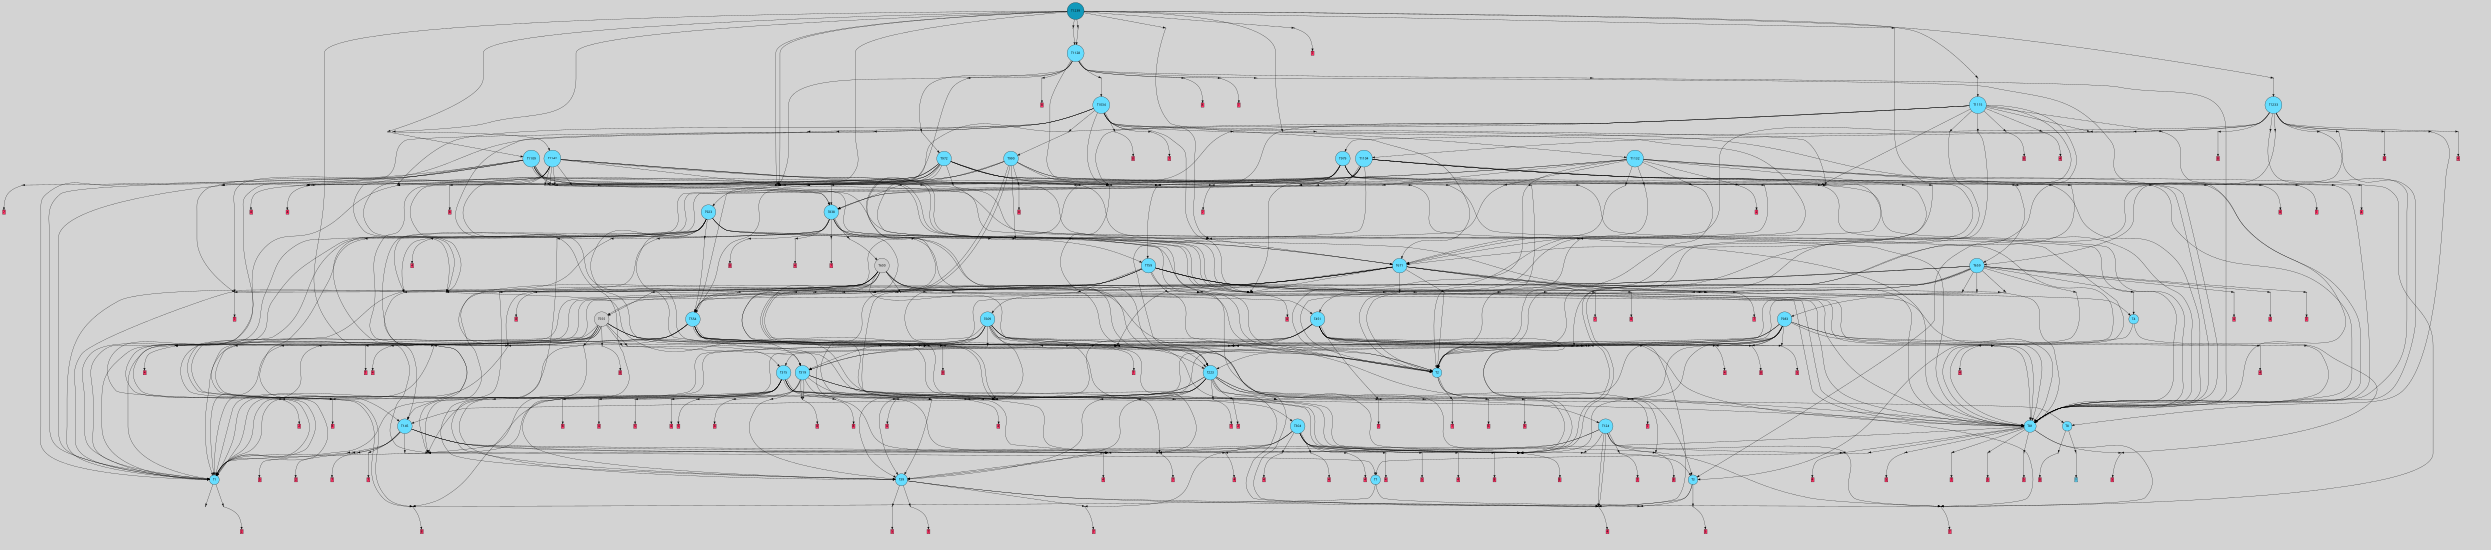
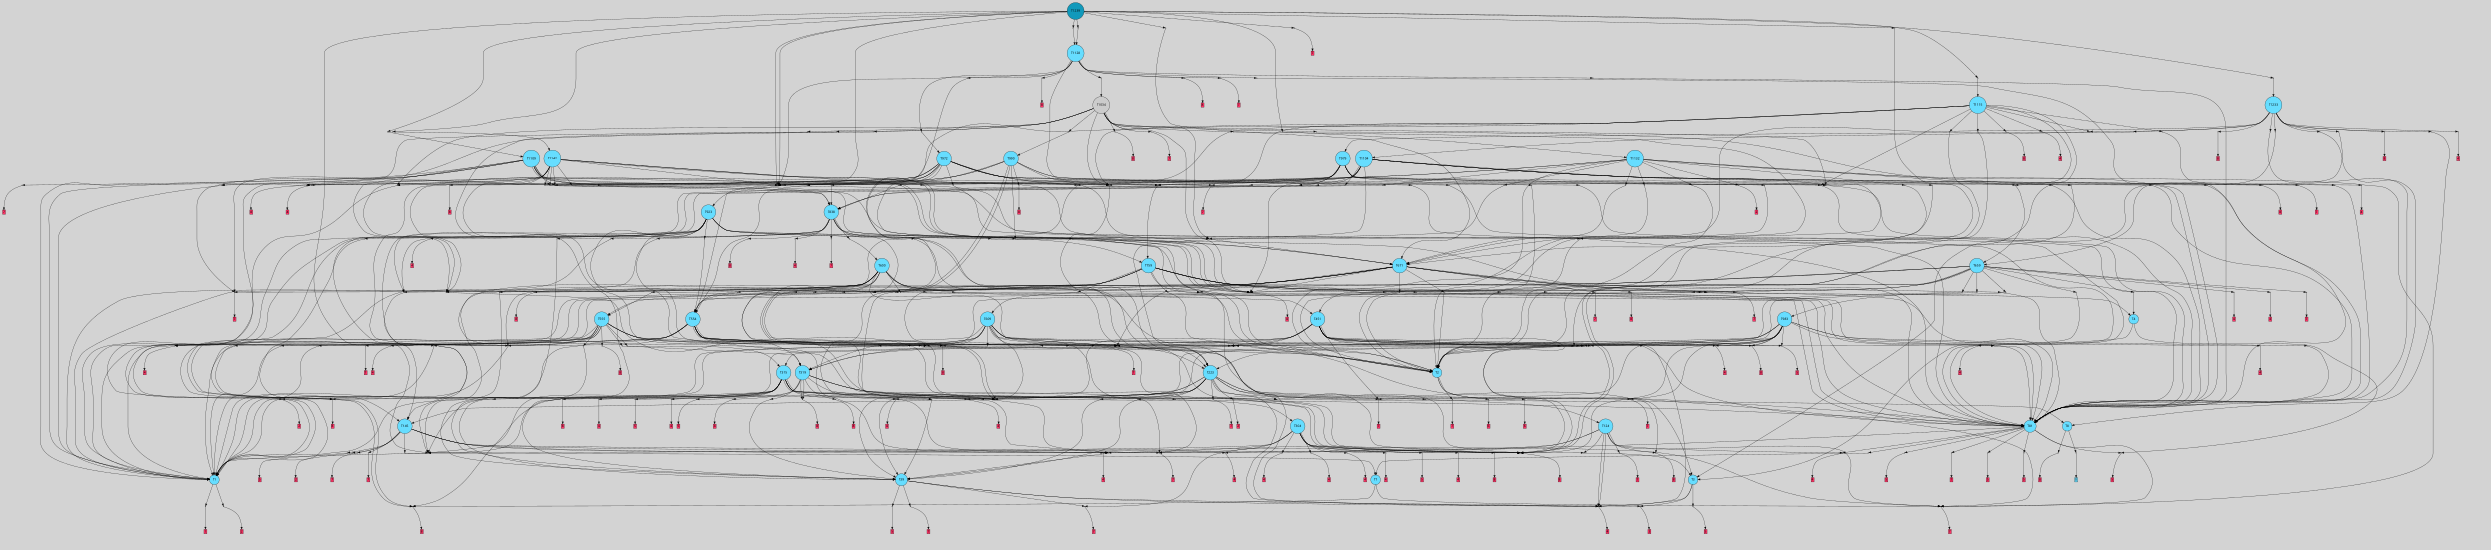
(1101, 105) -> (1101, 105)
(882, 266) -> (882, 266)
(602, 319) -> (602, 319)
none -> (205, 532)
none -> (1649, 532)
